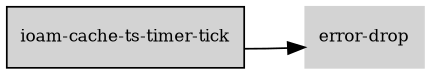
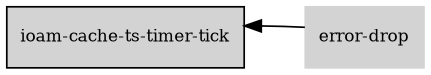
(266, 49) -> (283, 26)
